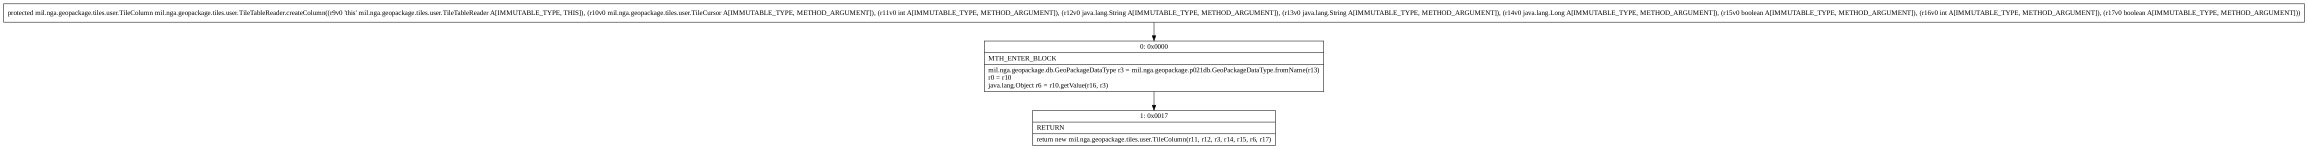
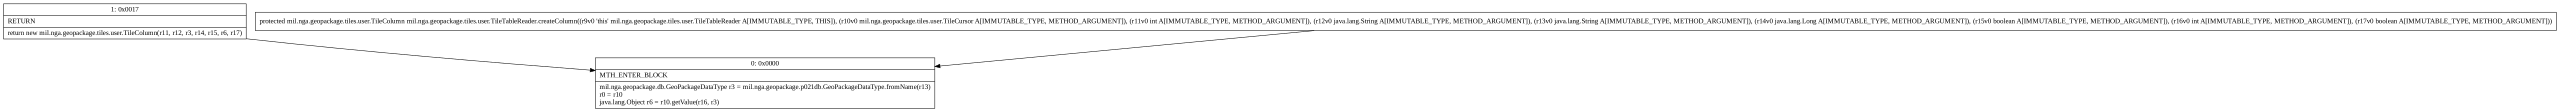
(1154, 98) -> (418, 56)
